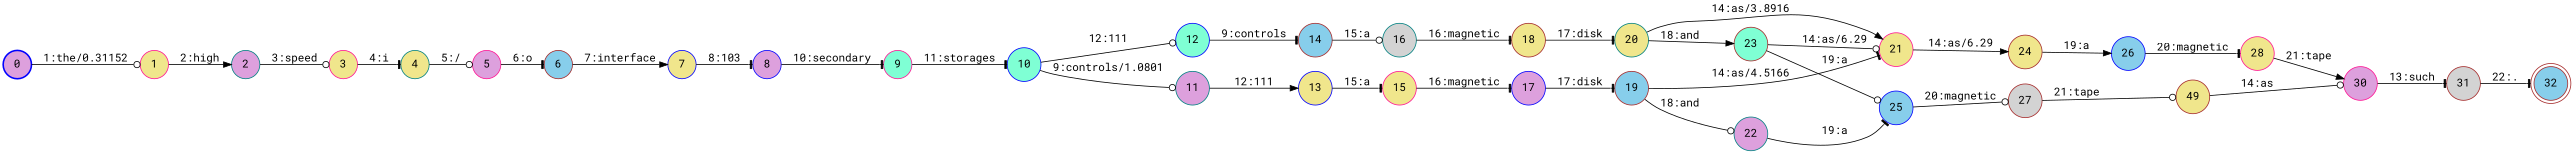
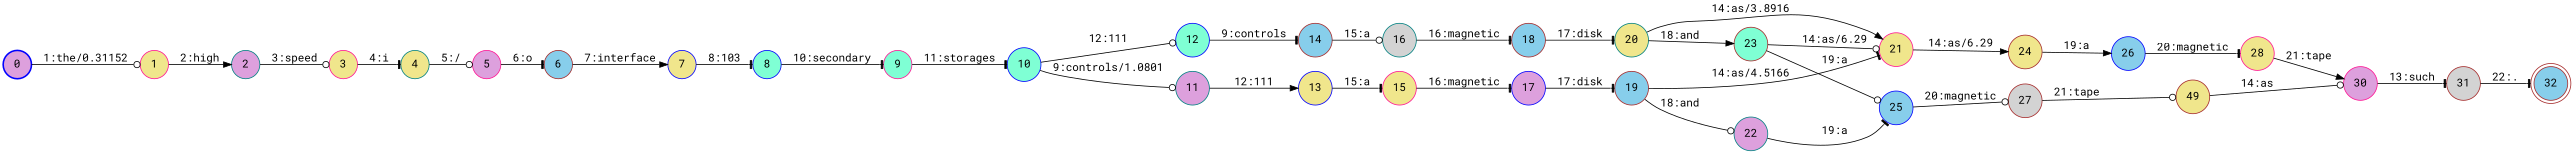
(1529, 40) -> (1529, 40)
(767, 65) -> (767, 65)
